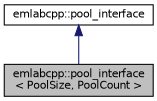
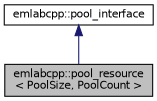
(79, 80) -> (79, 80)
